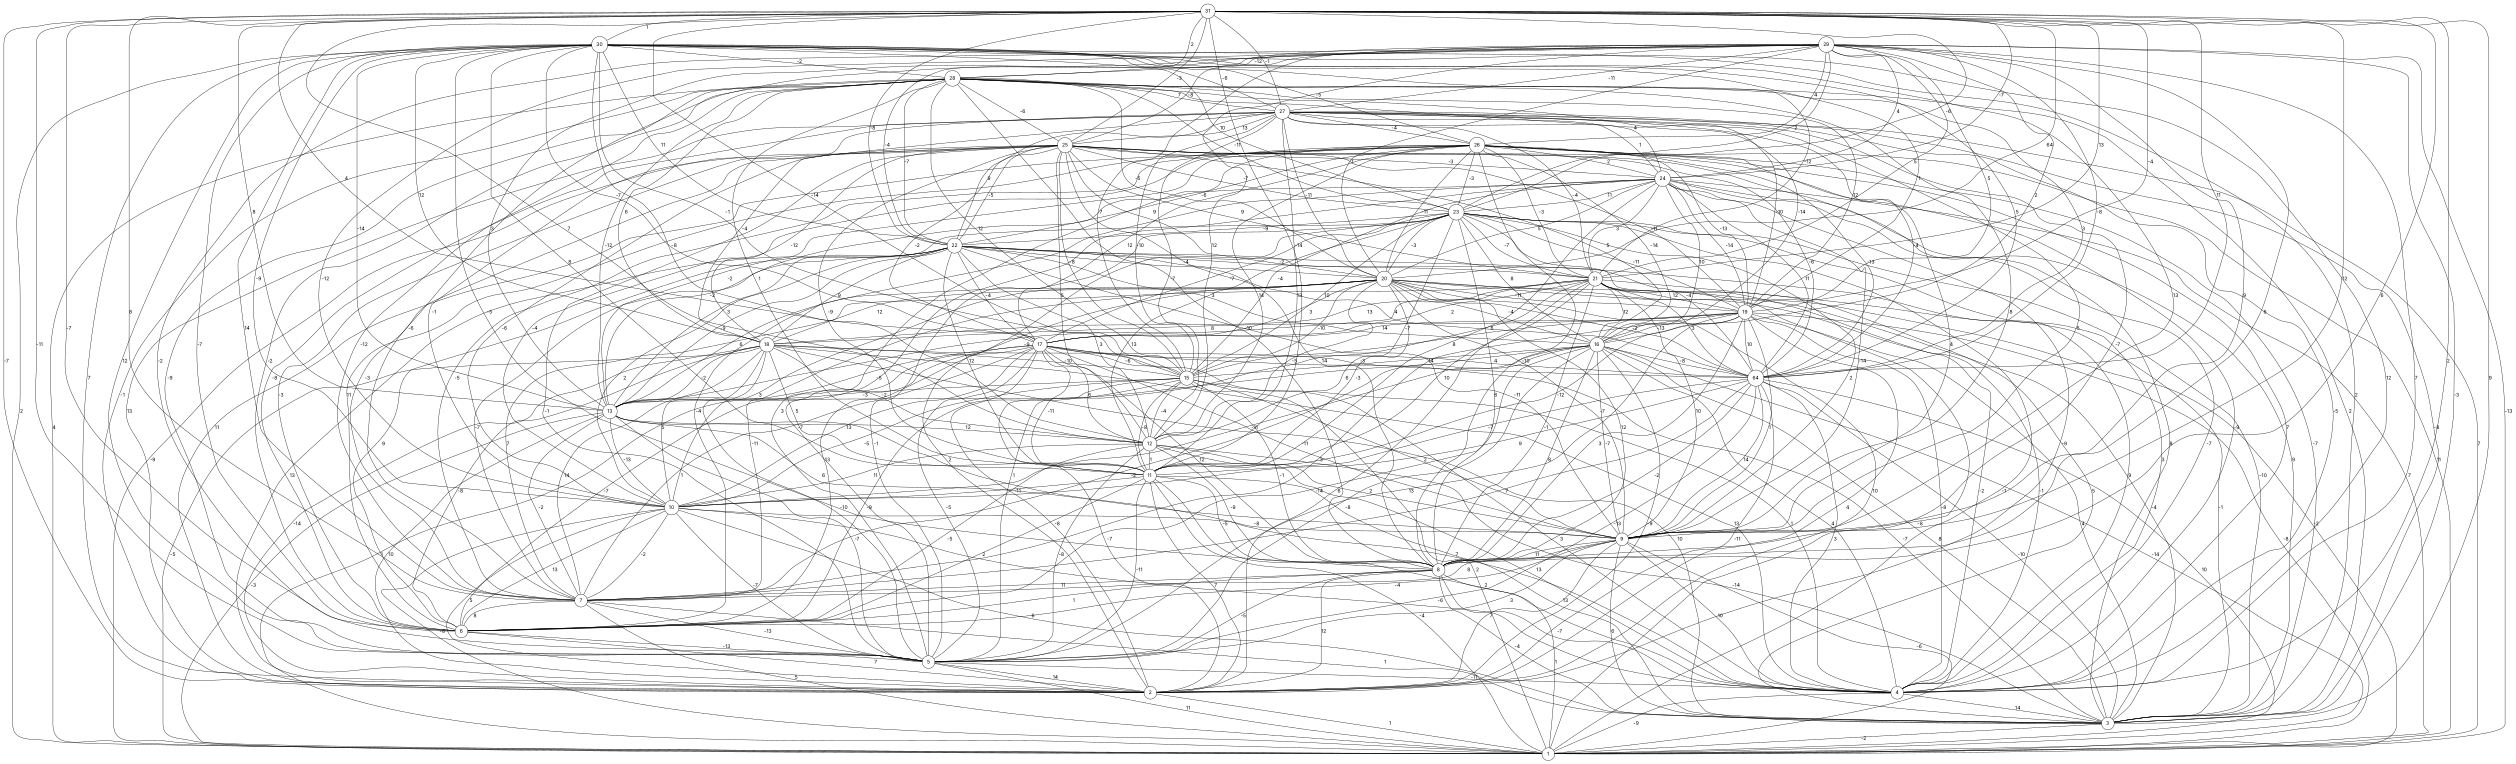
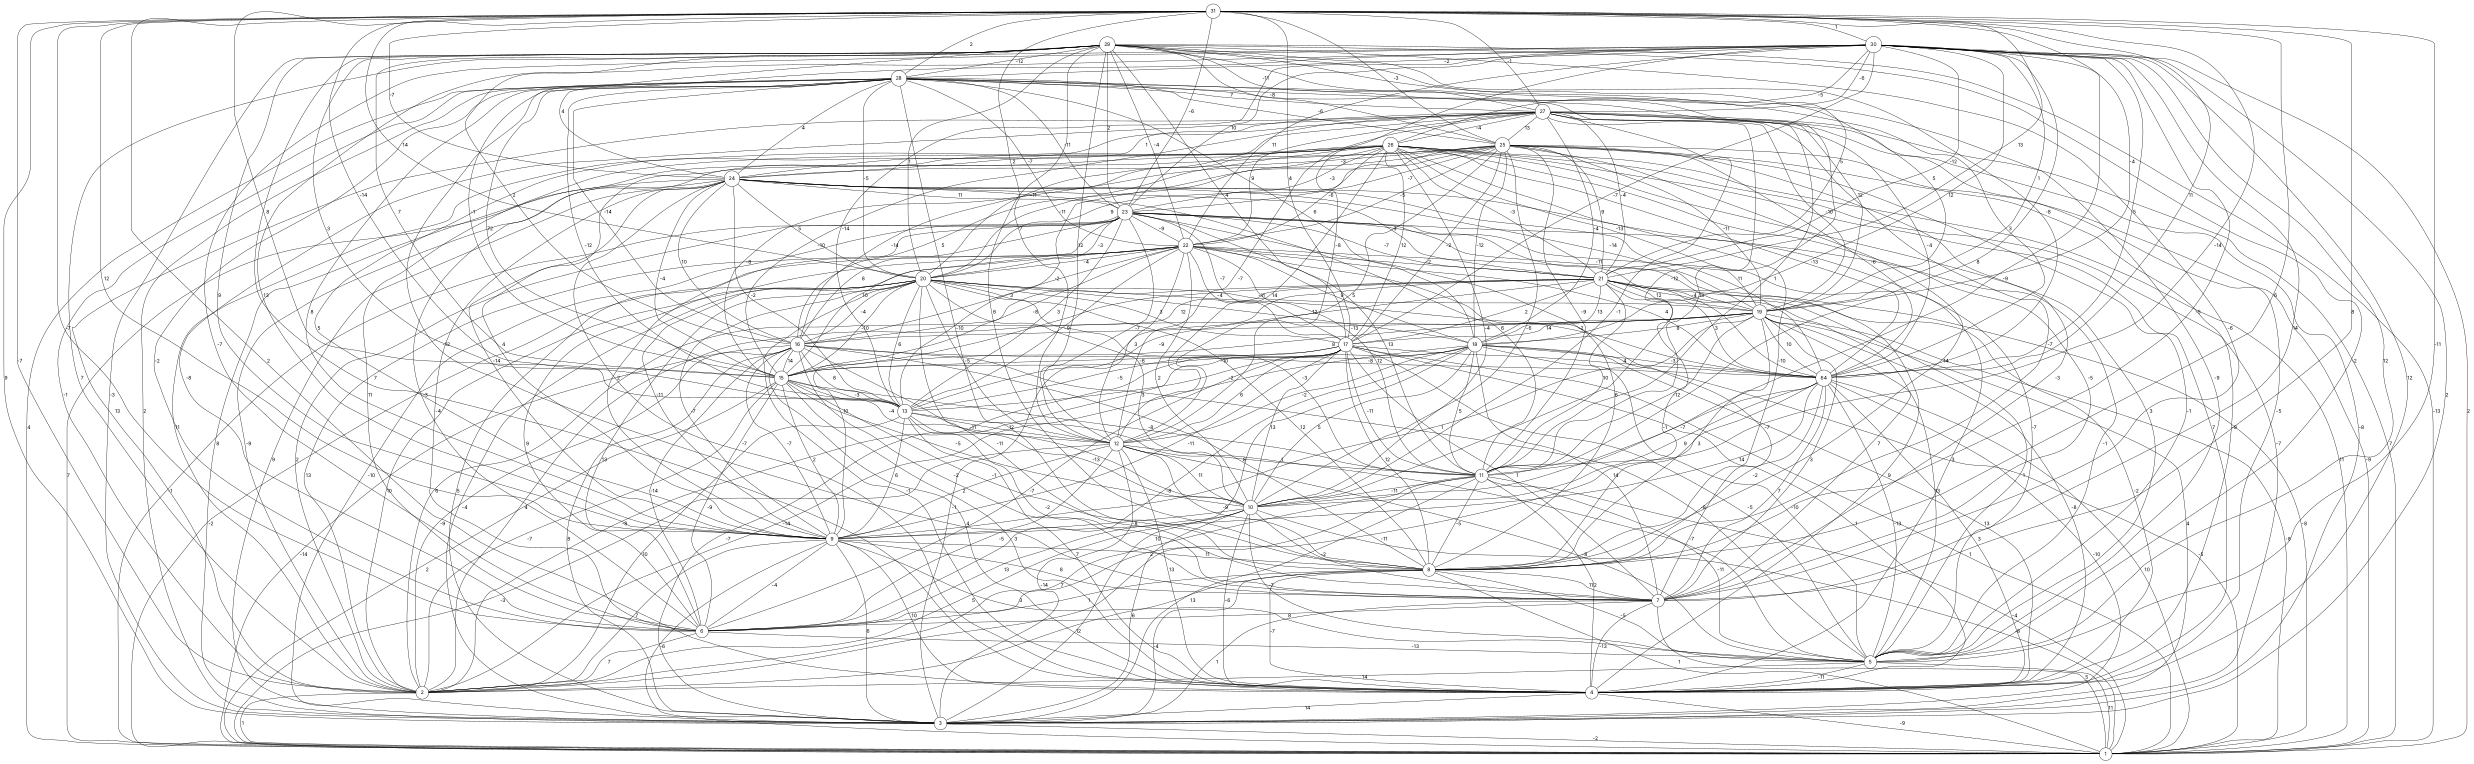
(978, 46) -> (1006, 316)
(1679, 137) -> (1228, 201)
(2050, 145) -> (405, 145)
(981, 229) -> (490, 229)
(754, 635) -> (1606, 633)
(198, 737) -> (306, 653)
